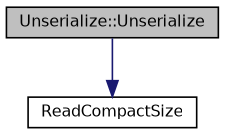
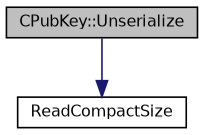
(112, 22) -> (102, 22)
